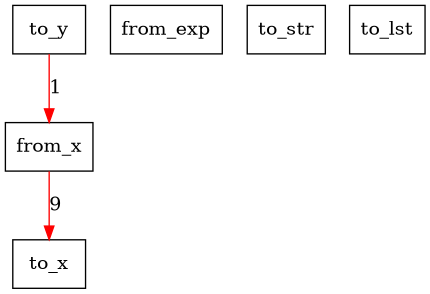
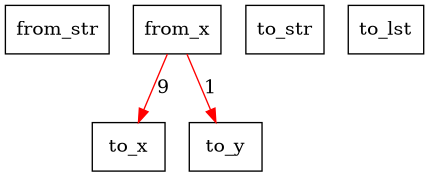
none -> (57, 30)
(166, 30) -> none
(49, 81) -> (199, 82)
